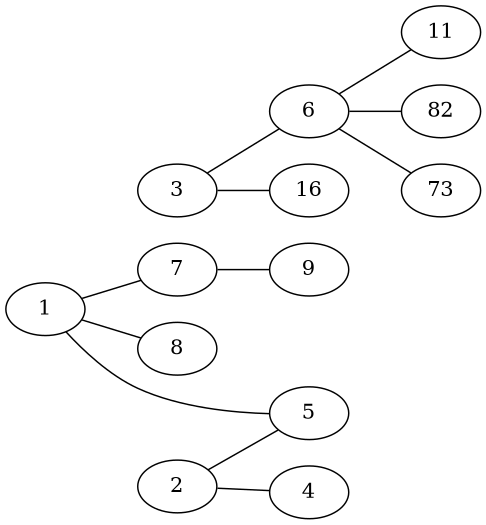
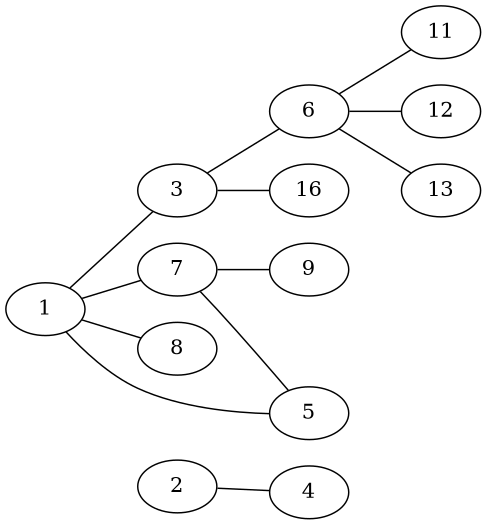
(441, 111) -> (441, 111)
(441, 190) -> (441, 190)
none -> (111, 250)
(243, 450) -> (245, 341)
